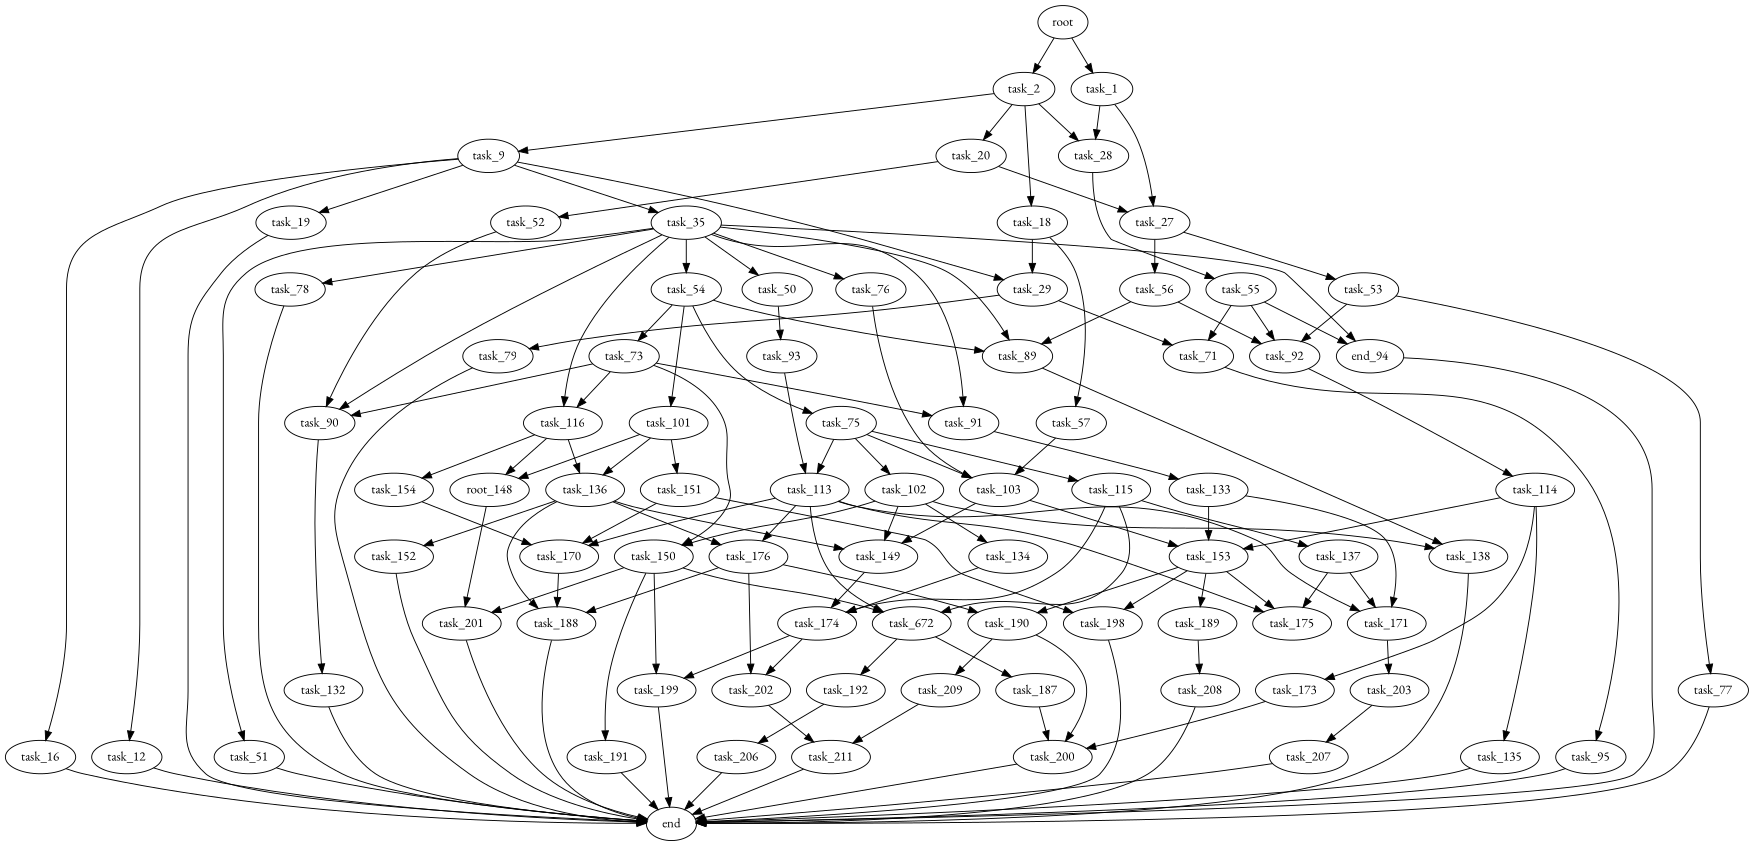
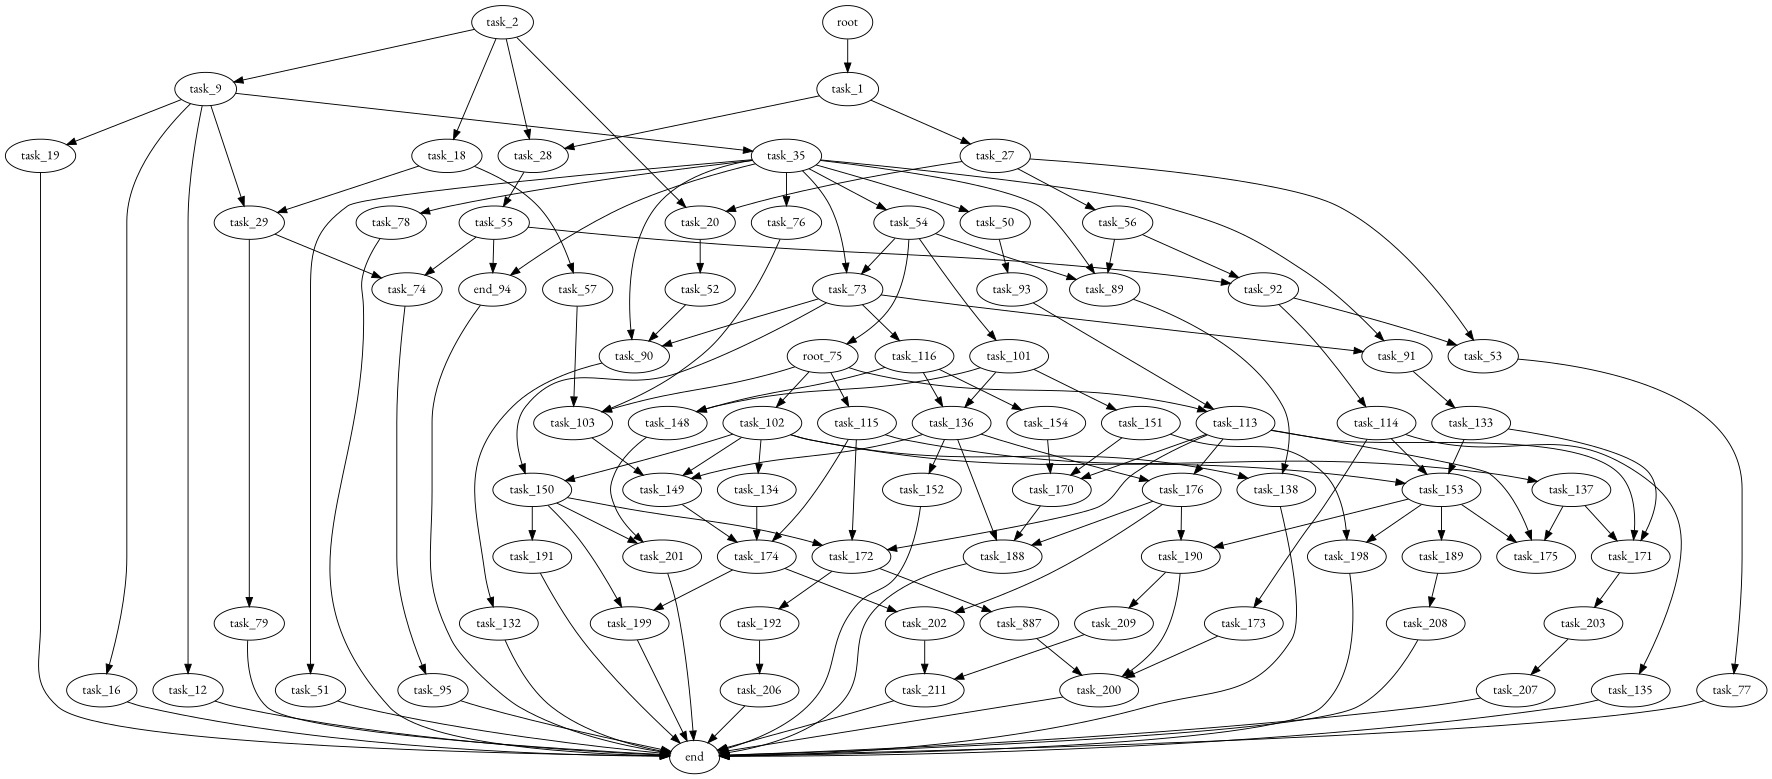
(1046, 51) -> none
(1059, 188) -> (848, 181)
(601, 307) -> (833, 213)
(1326, 321) -> (1371, 319)
(1198, 356) -> (407, 289)
(841, 423) -> (823, 356)
(490, 490) -> (668, 423)
(1092, 520) -> (1032, 464)
(912, 623) -> (851, 557)
(1035, 690) -> (1019, 623)
